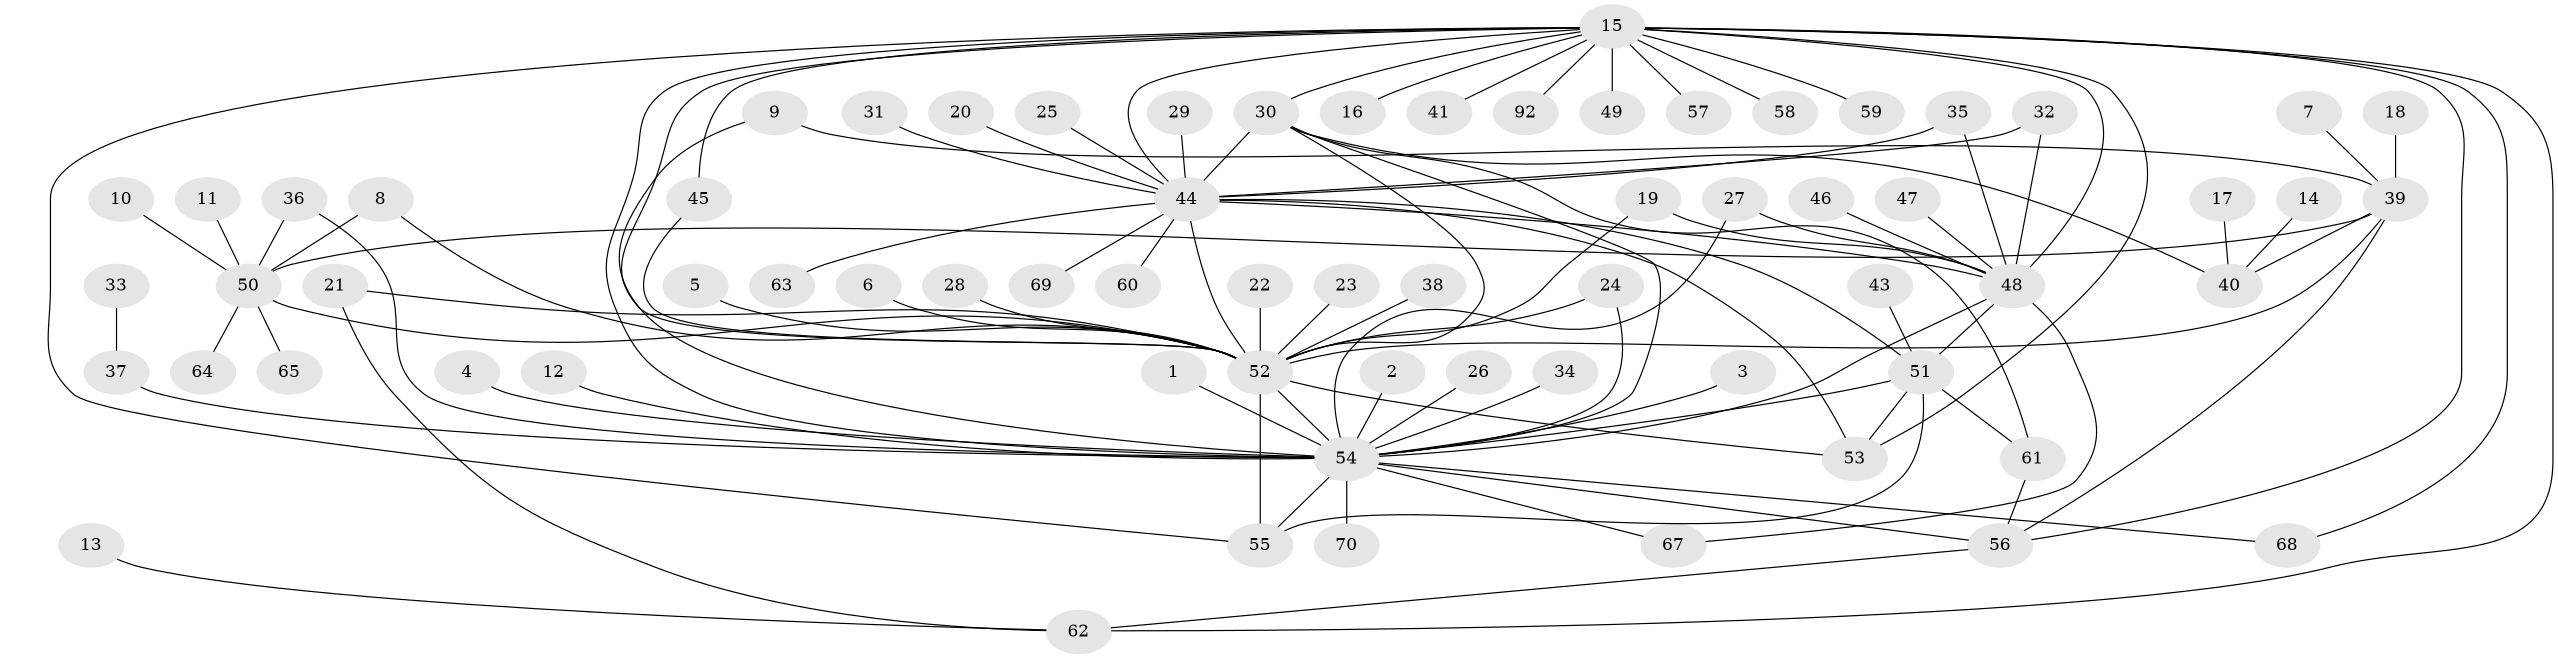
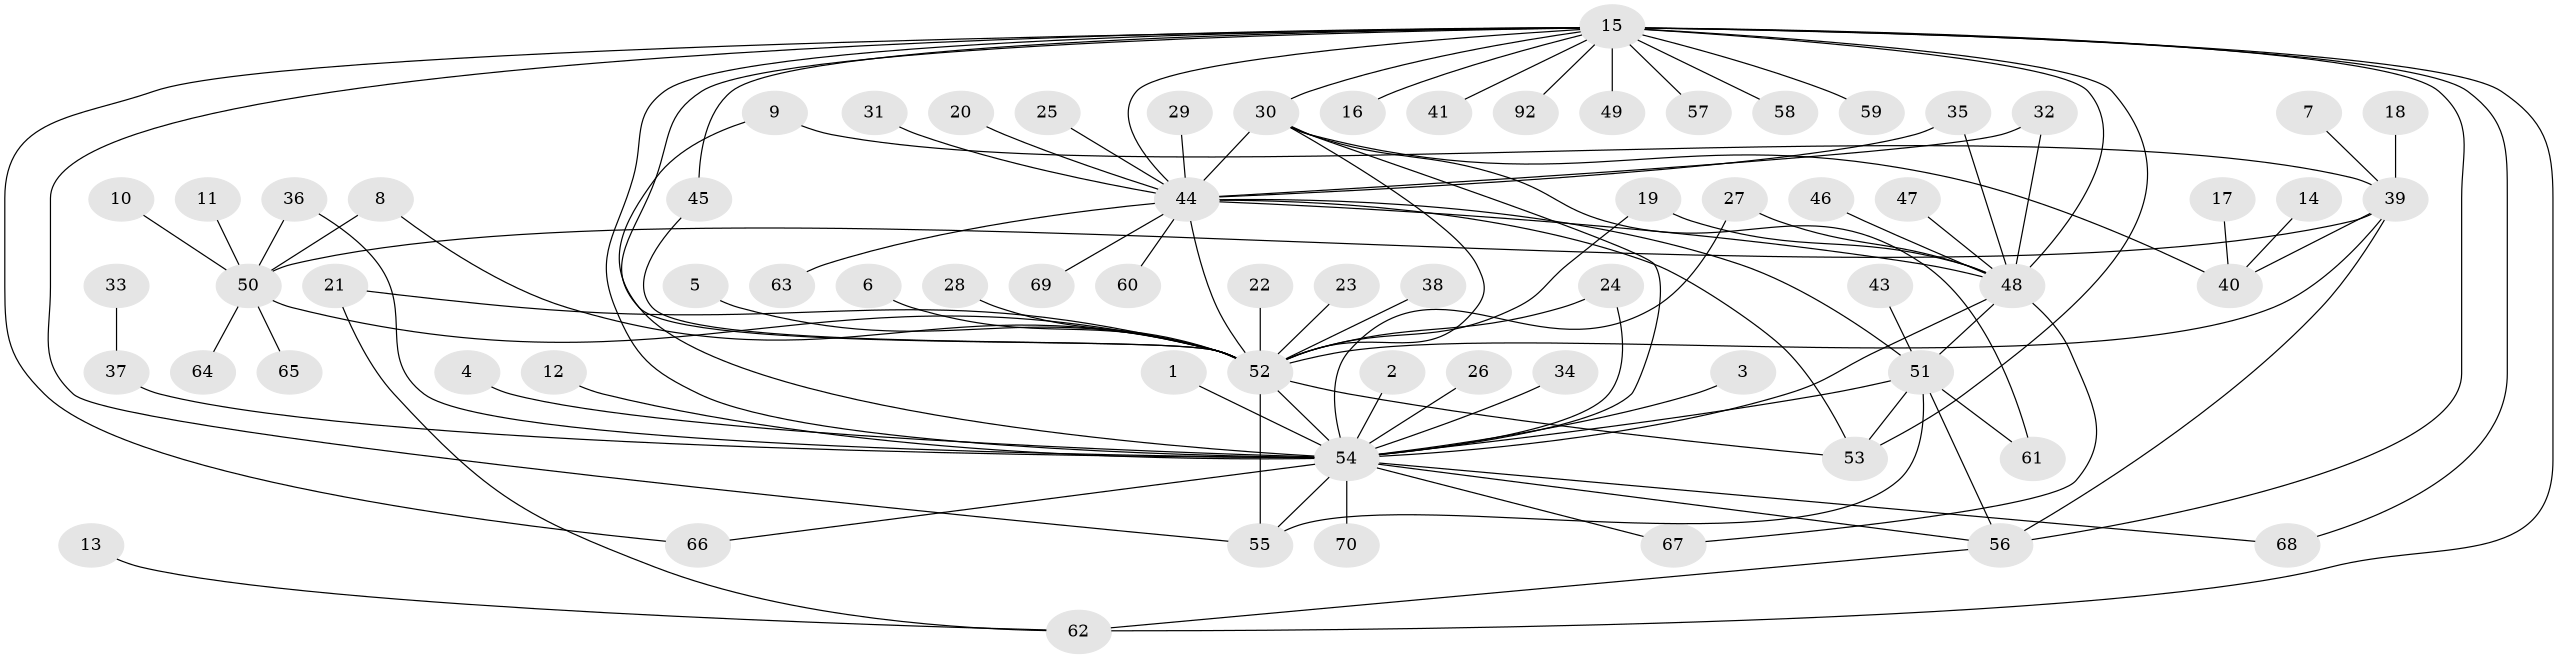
(2014, 510) -> (1961, 459)
none -> (698, 545)
